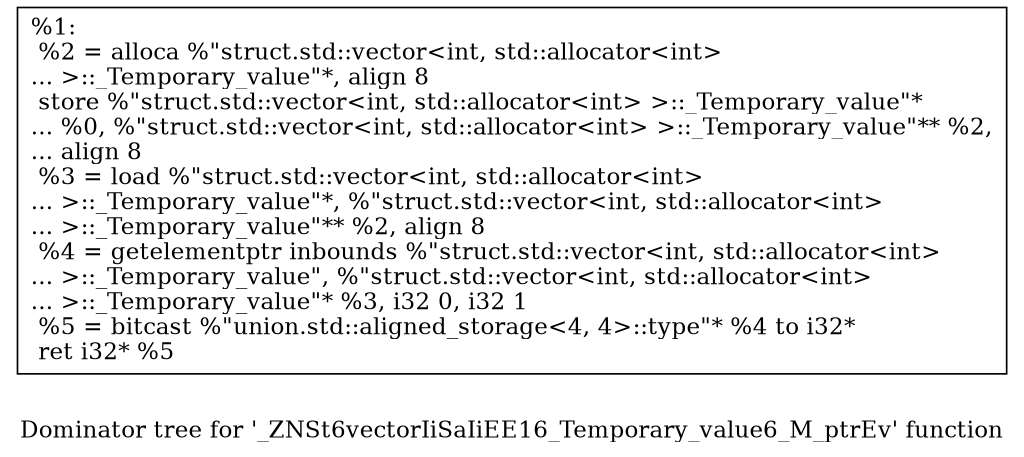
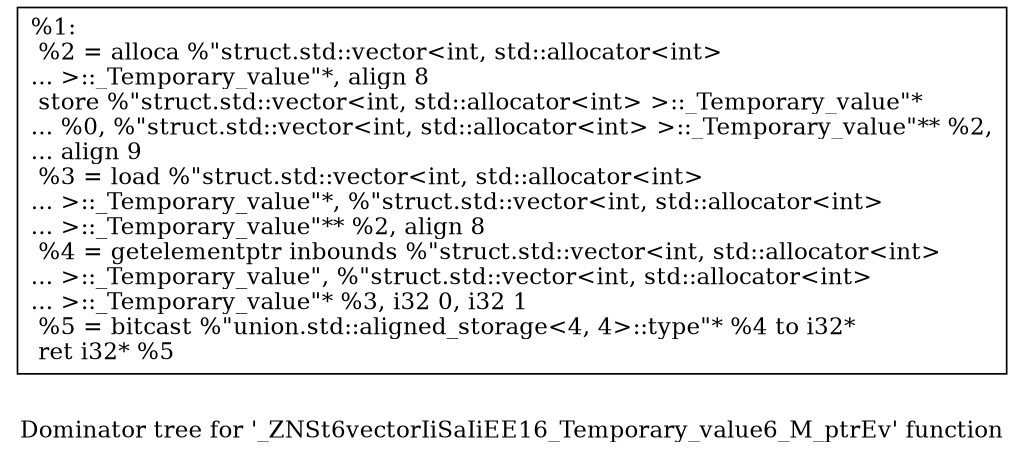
(87, 152) -> (87, 152)
